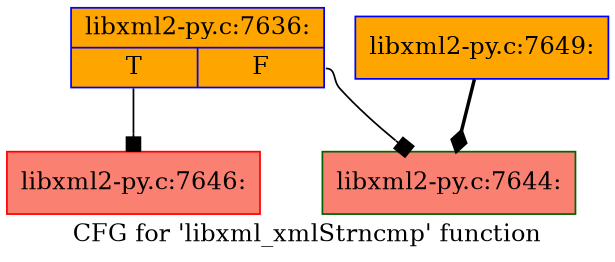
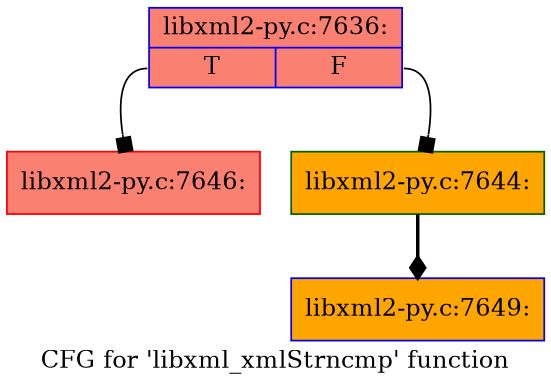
(198, 48) -> (276, 48)
(468, 105) -> (418, 236)
(449, 183) -> (418, 183)
